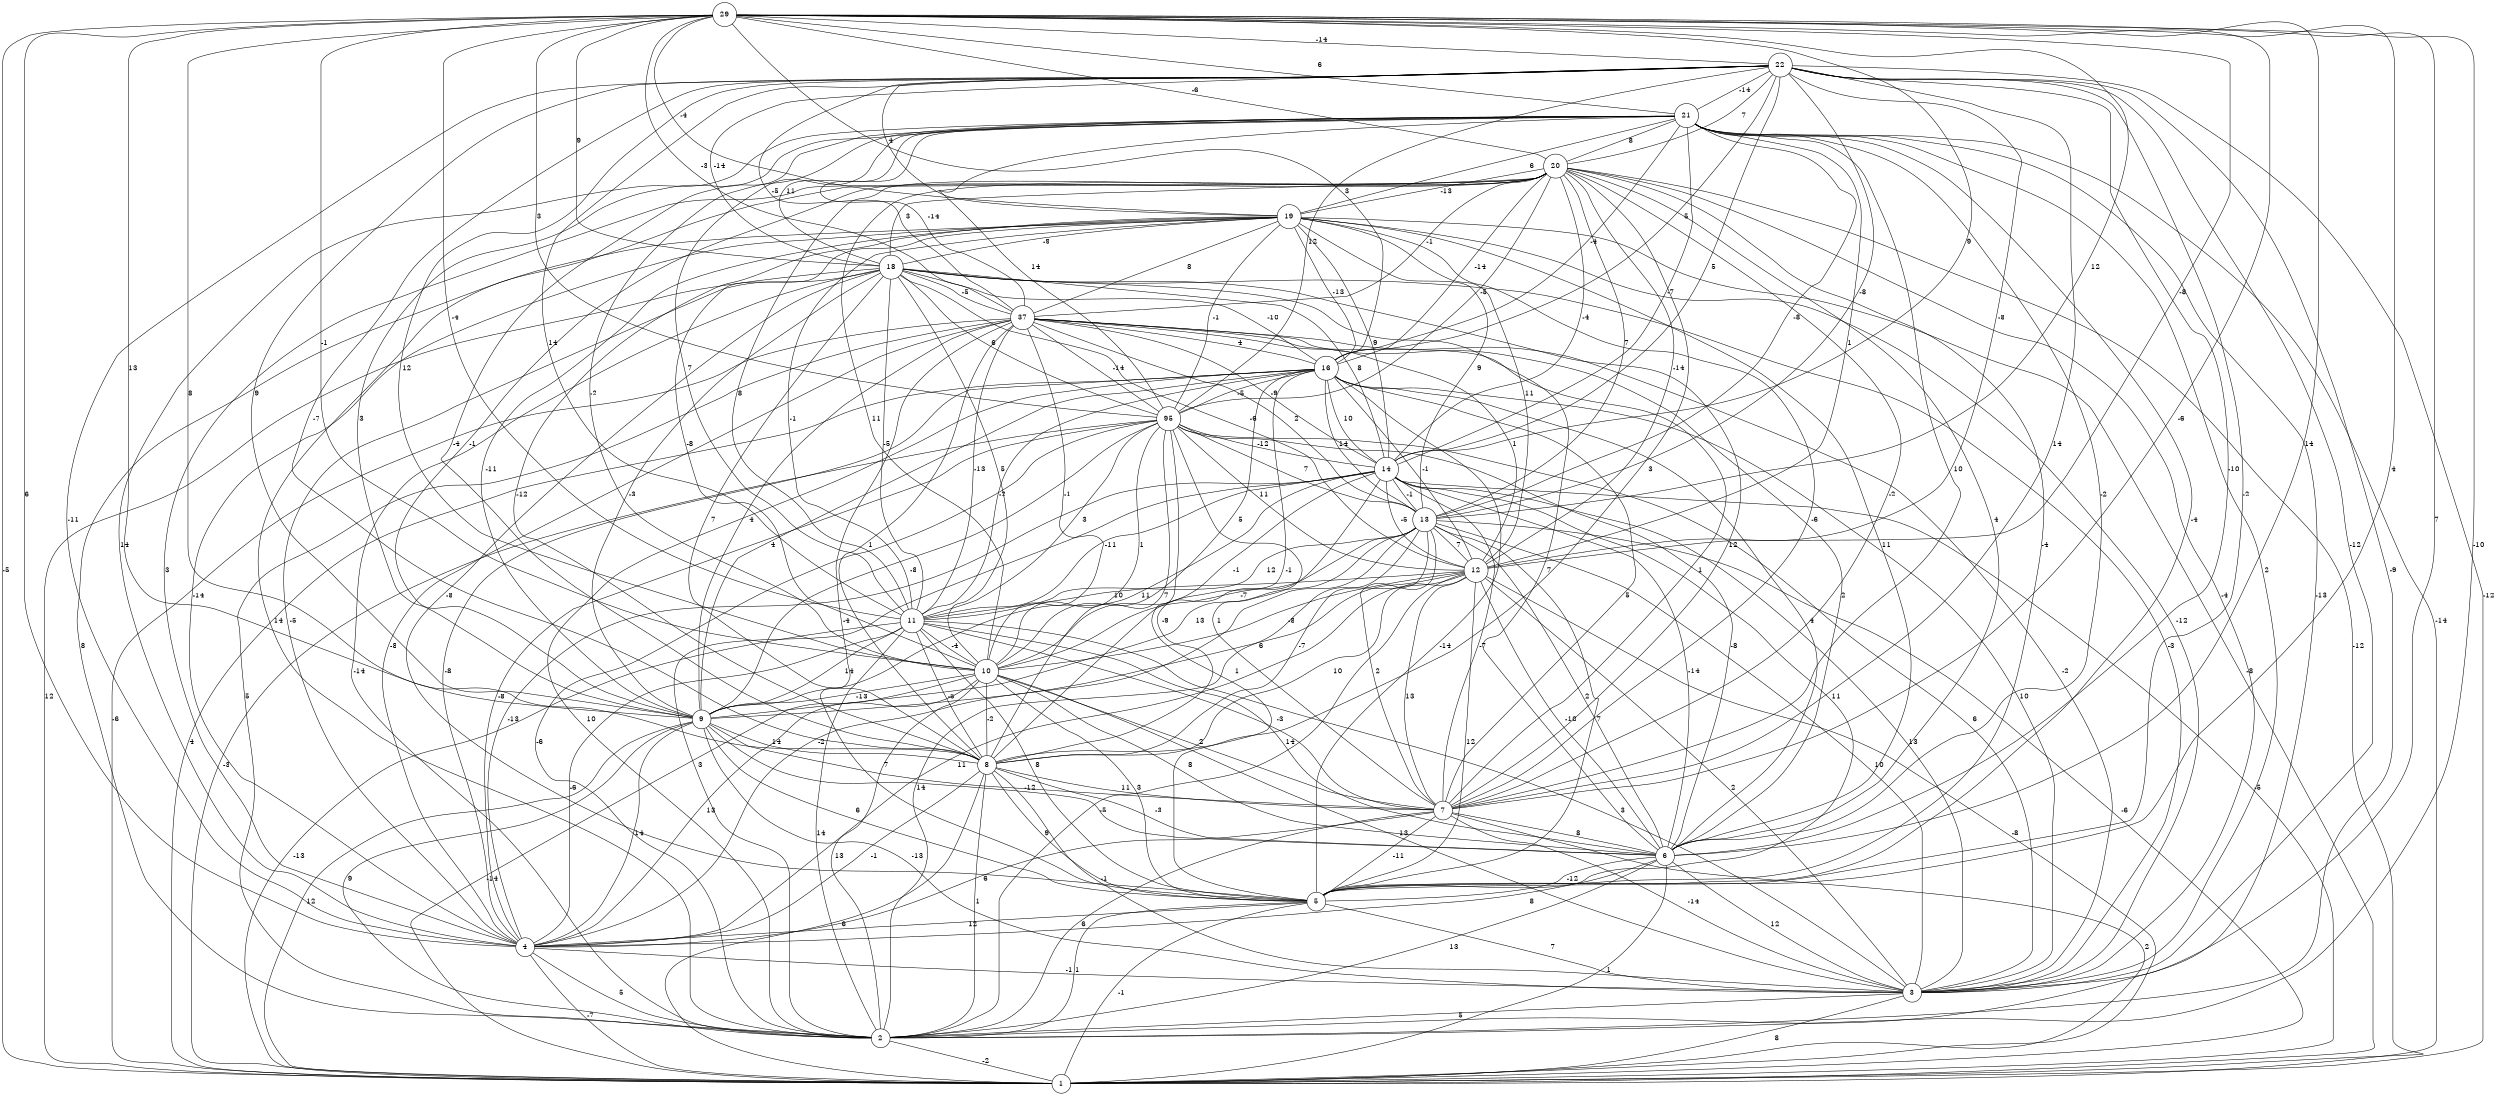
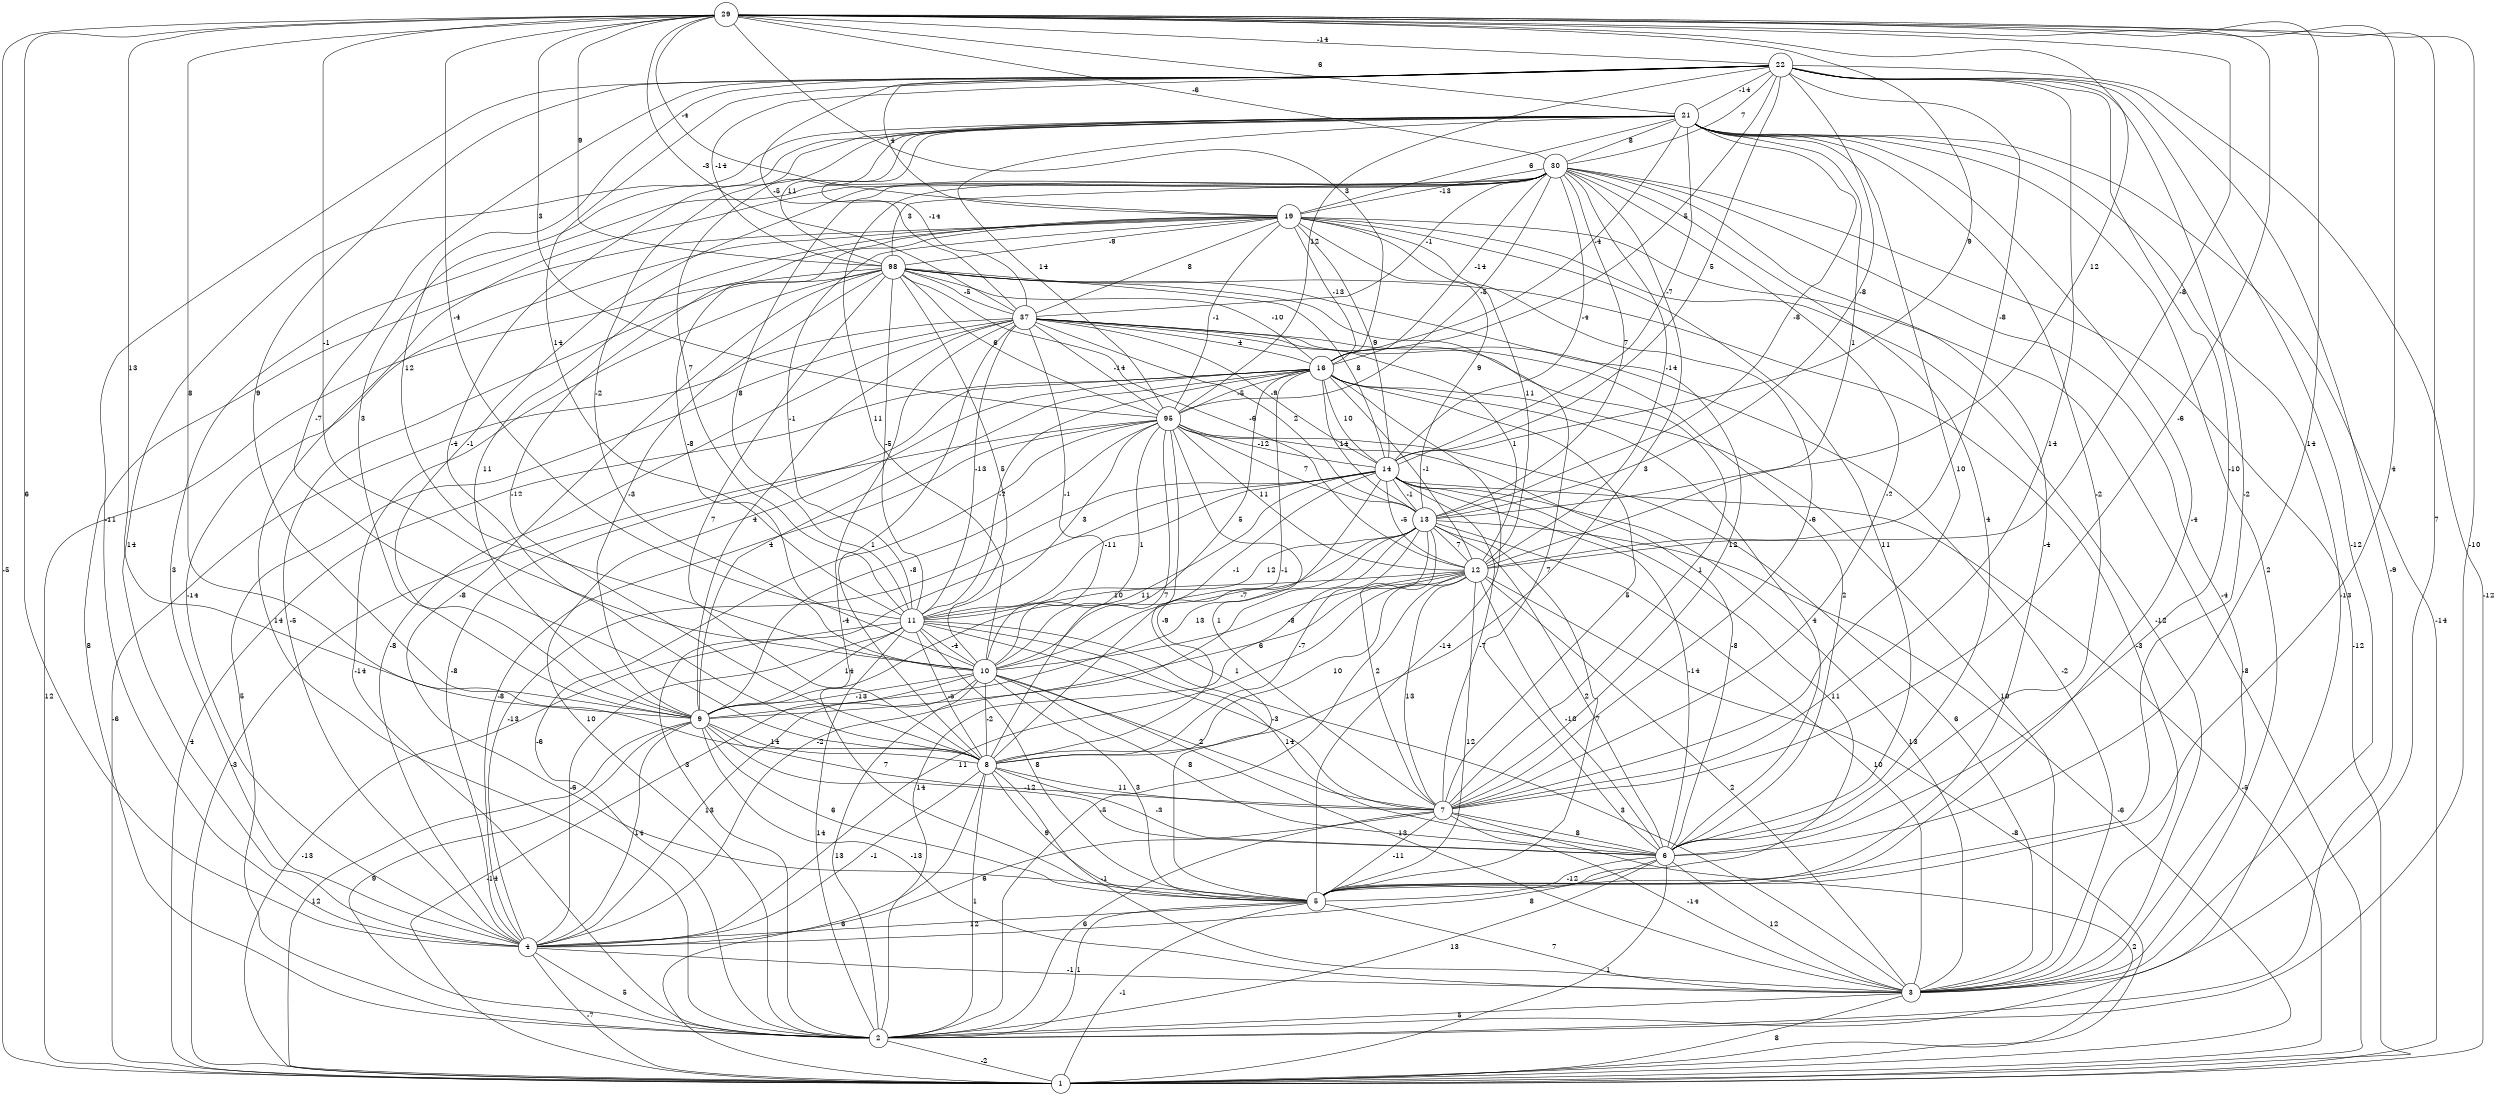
(1556, 166) -> (1556, 166)
(891, 267) -> (893, 267)
(491, 469) -> (488, 469)
